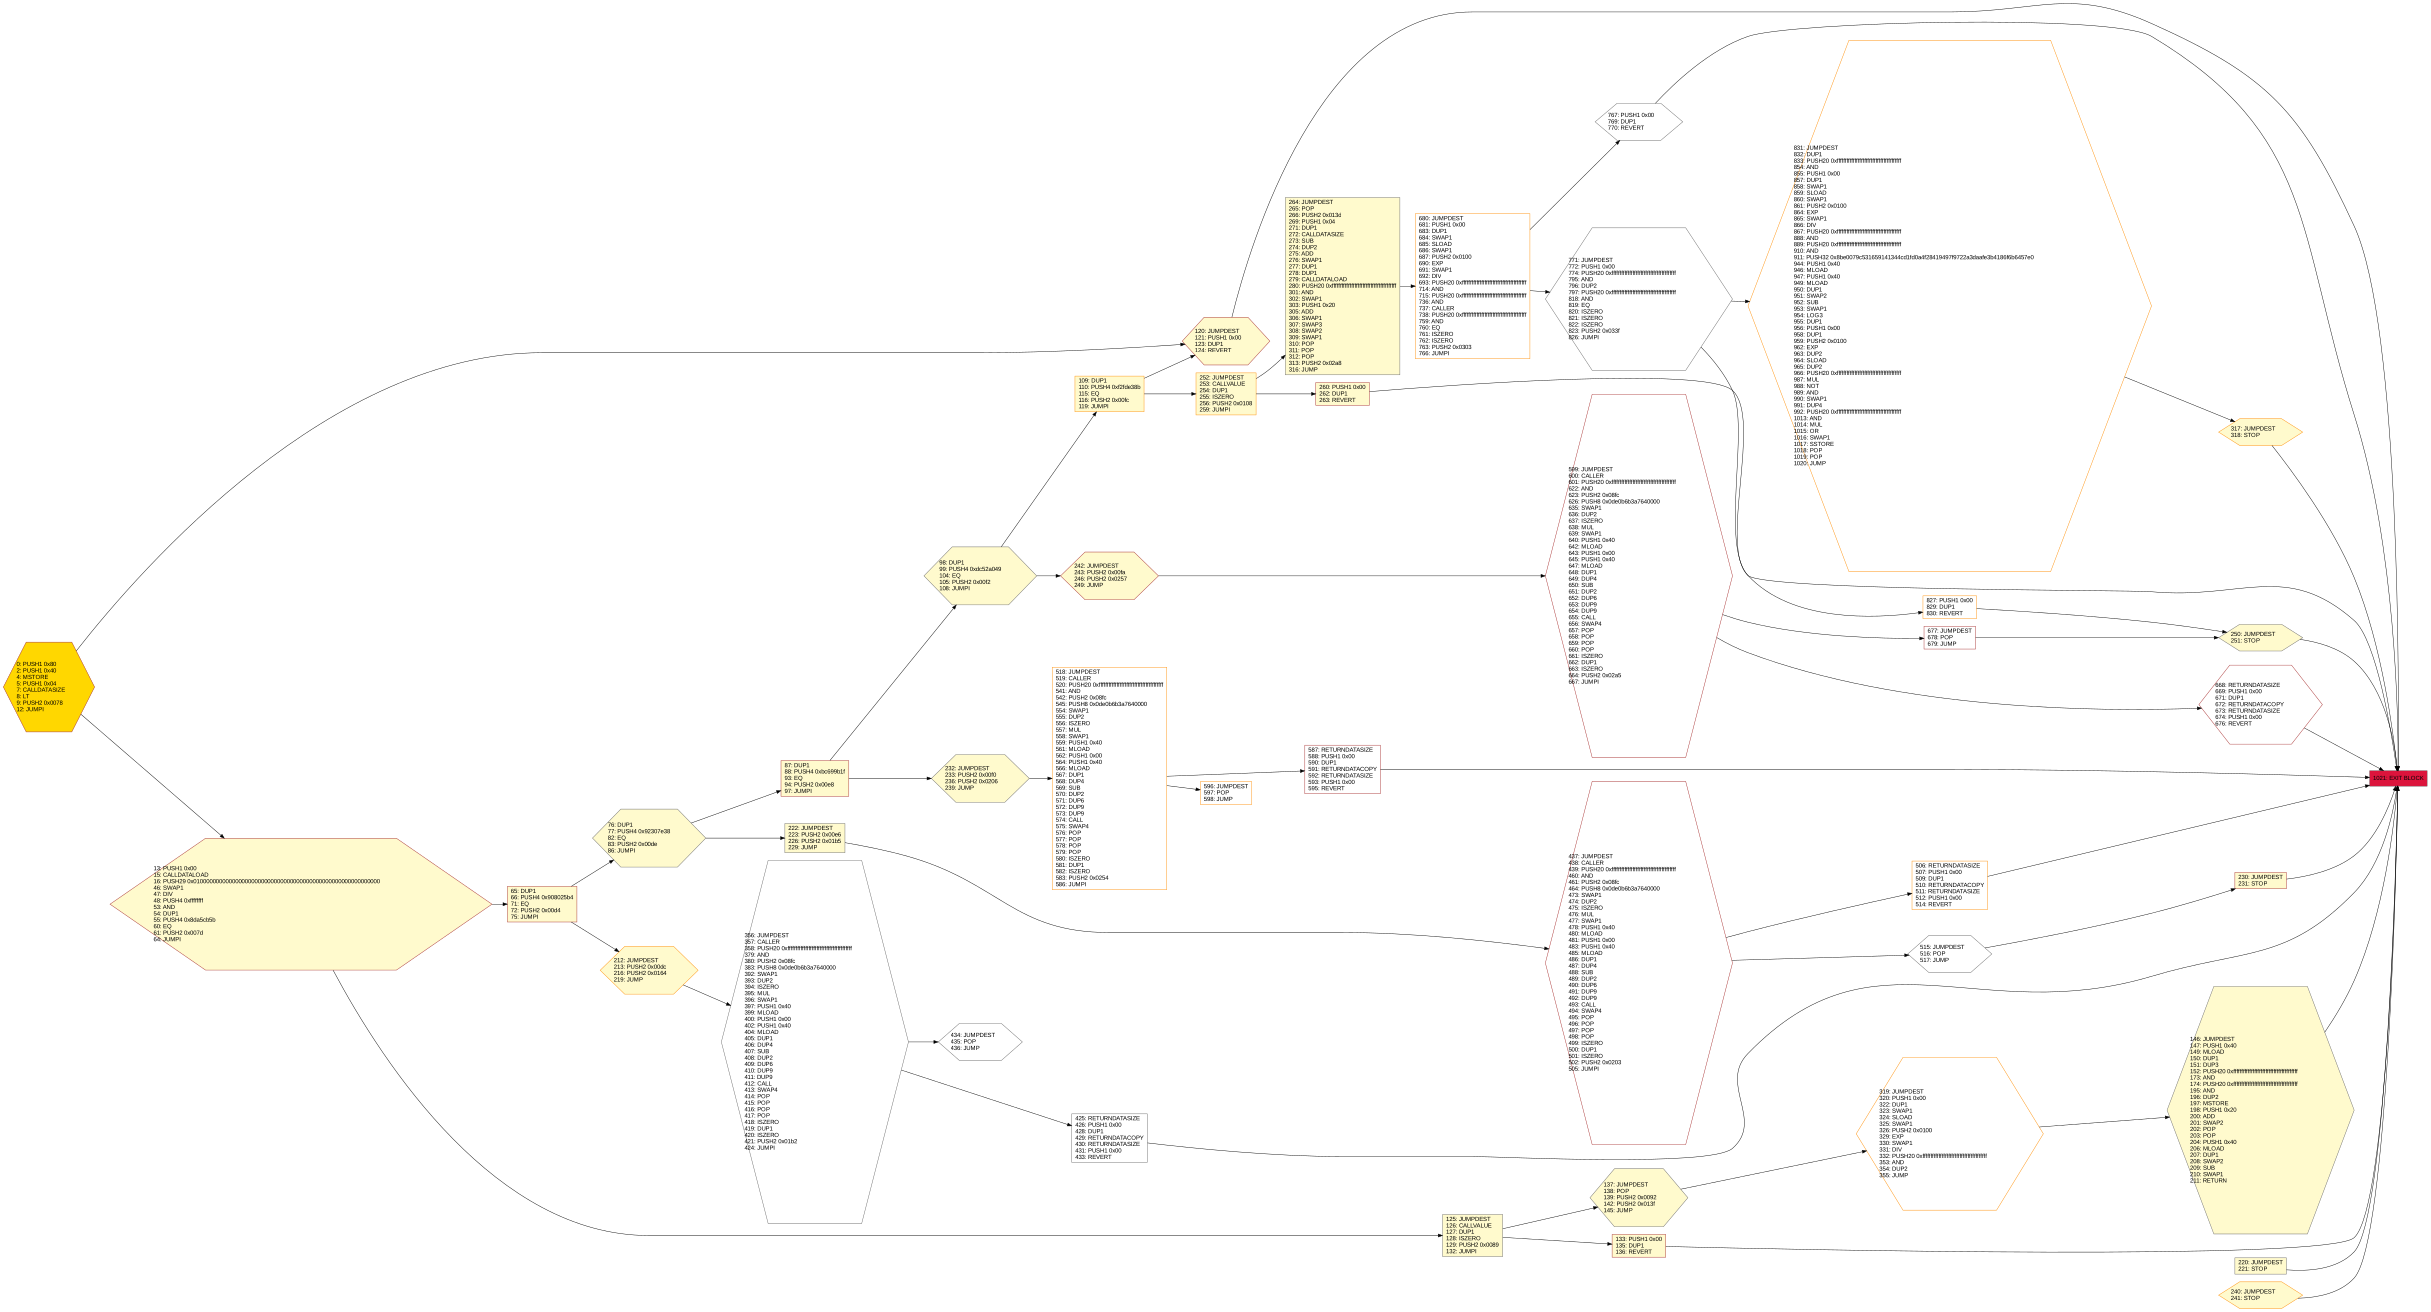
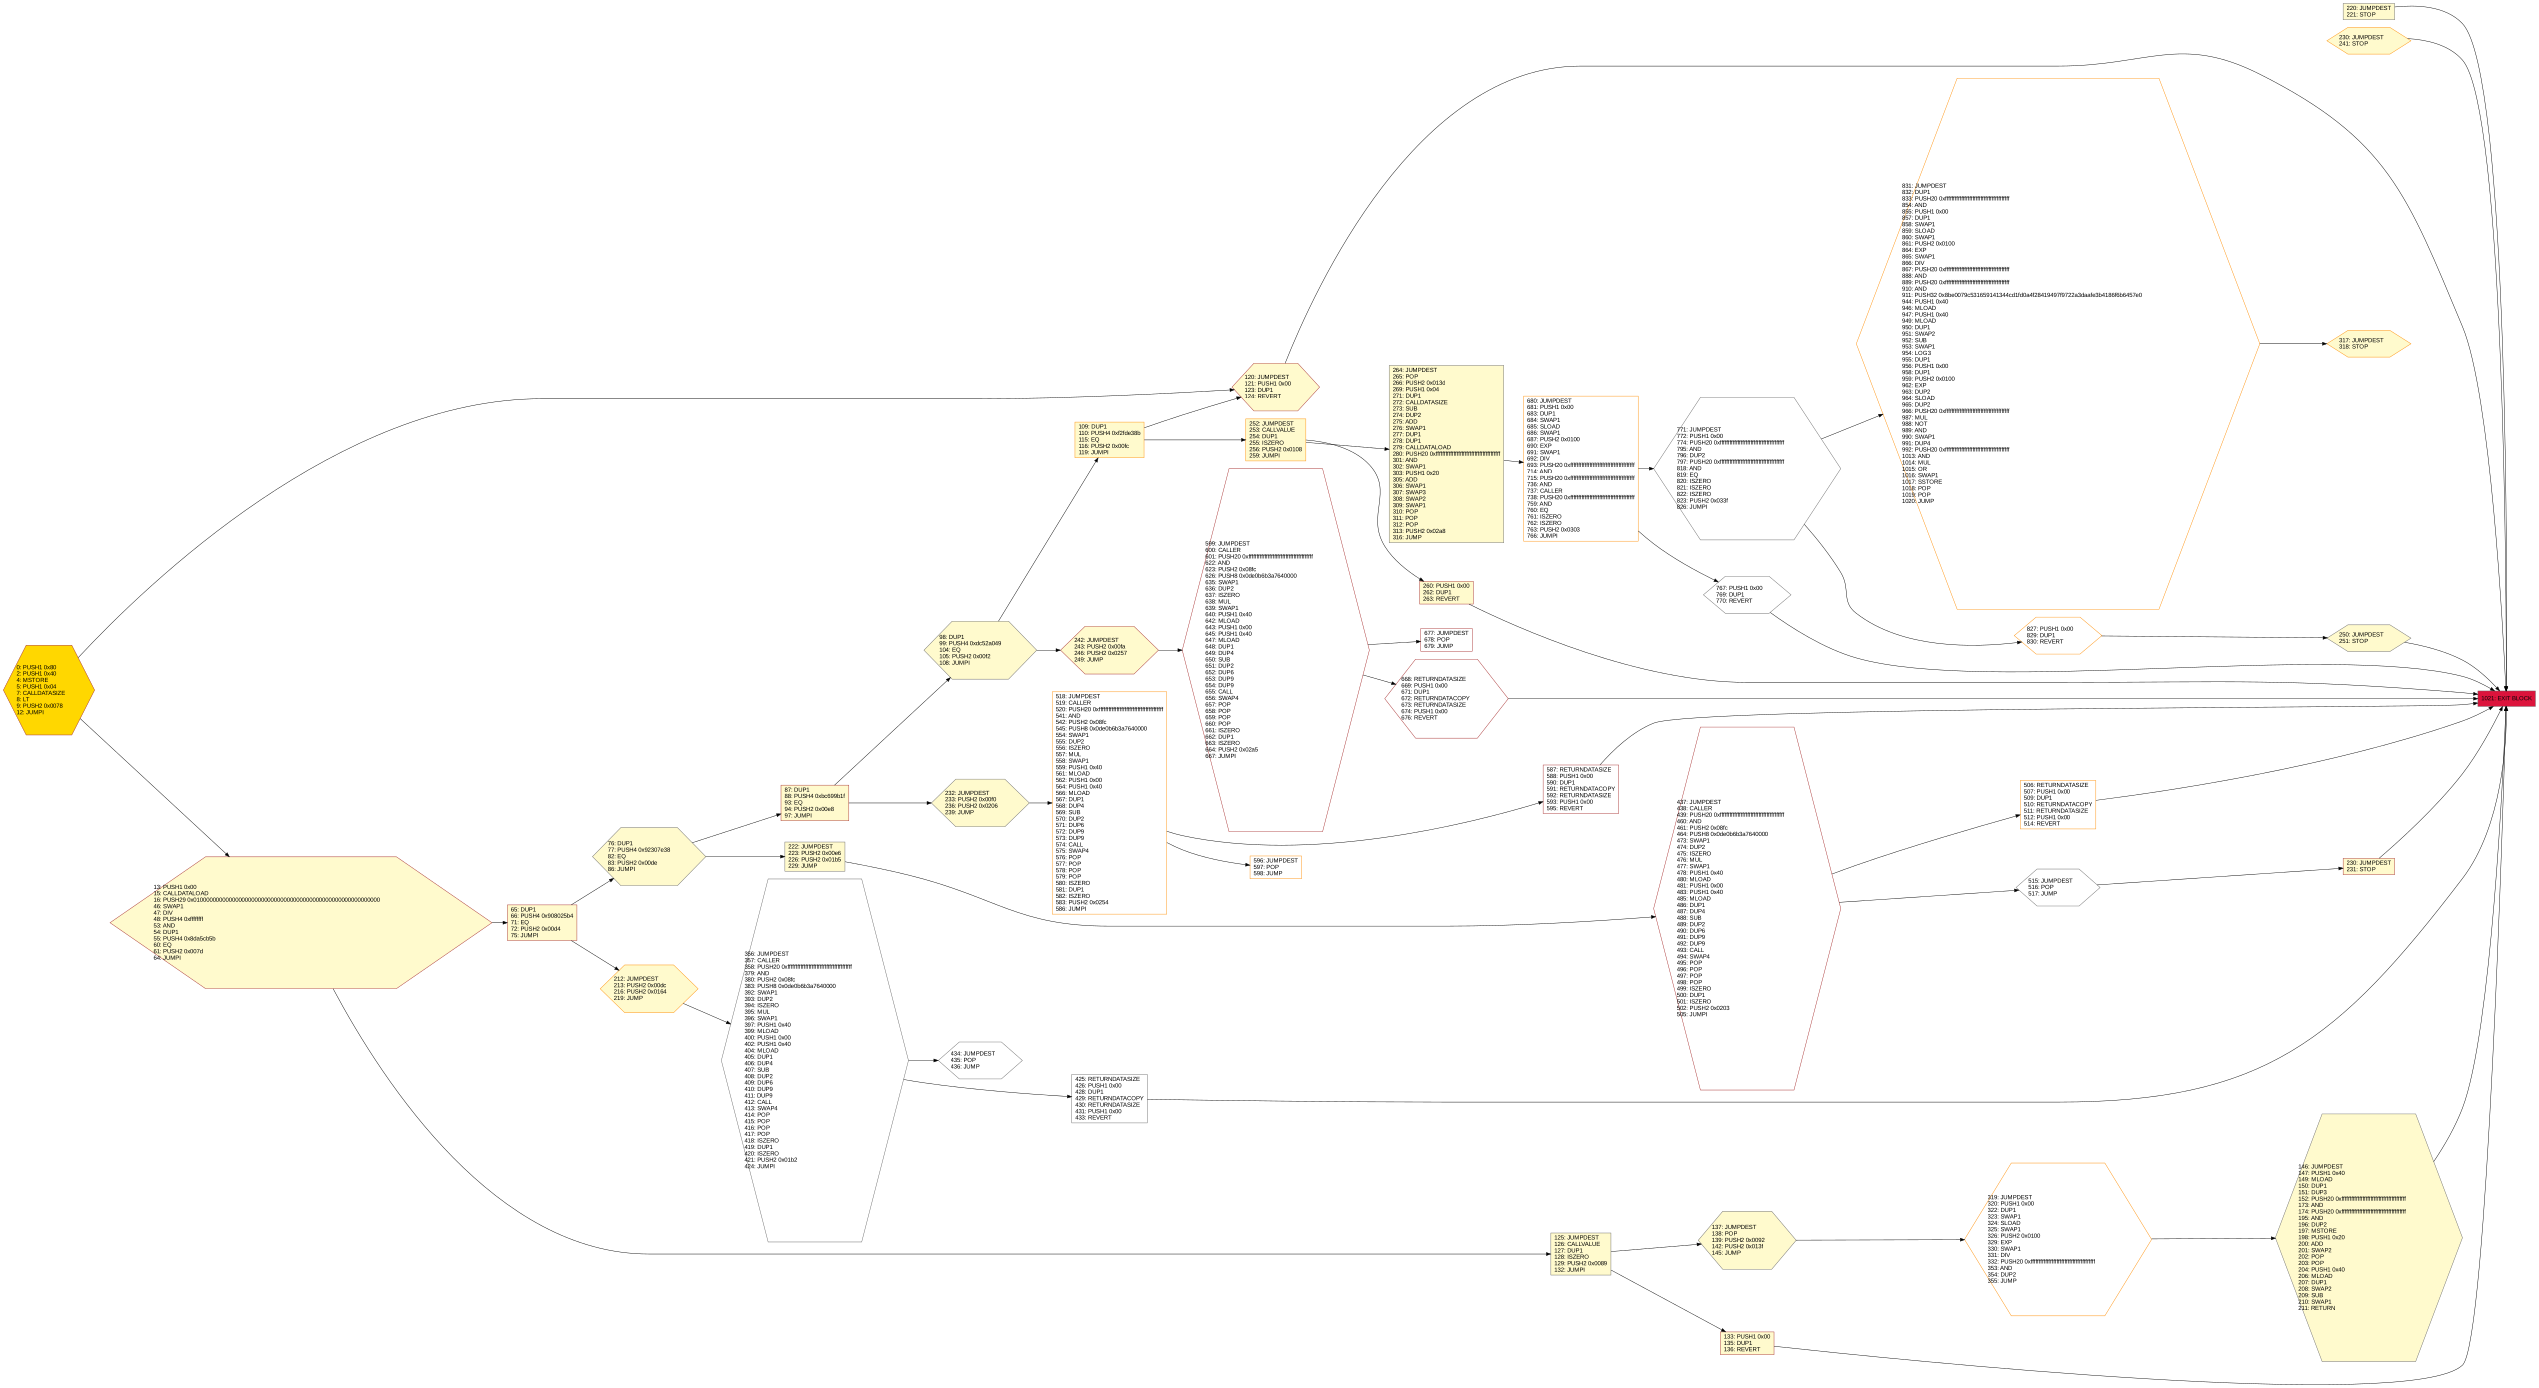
(2361, 595) -> none
(1950, 607) -> (2058, 636)
(2095, 638) -> none
(2261, 1295) -> (2369, 41)
